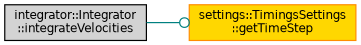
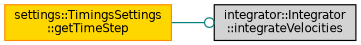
(163, 23) -> (188, 23)
